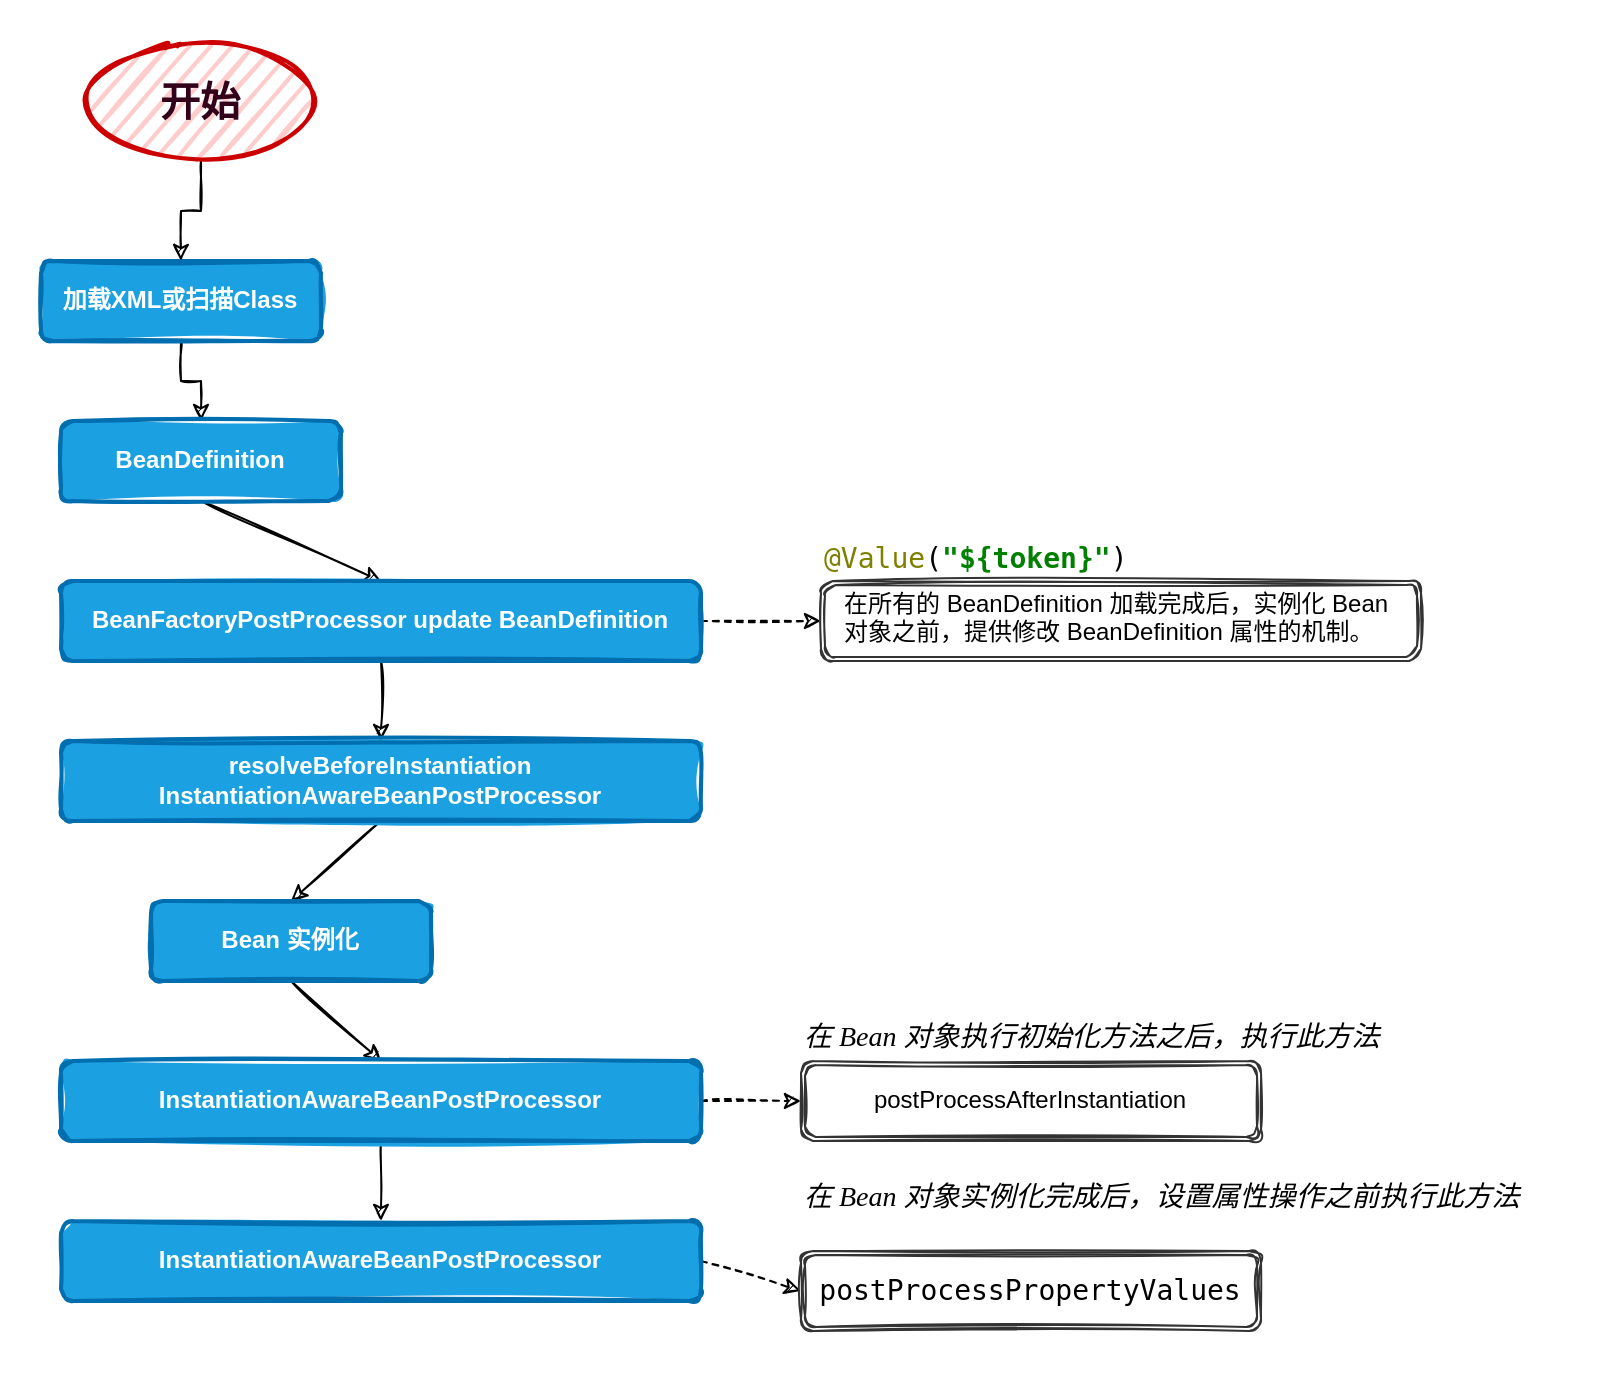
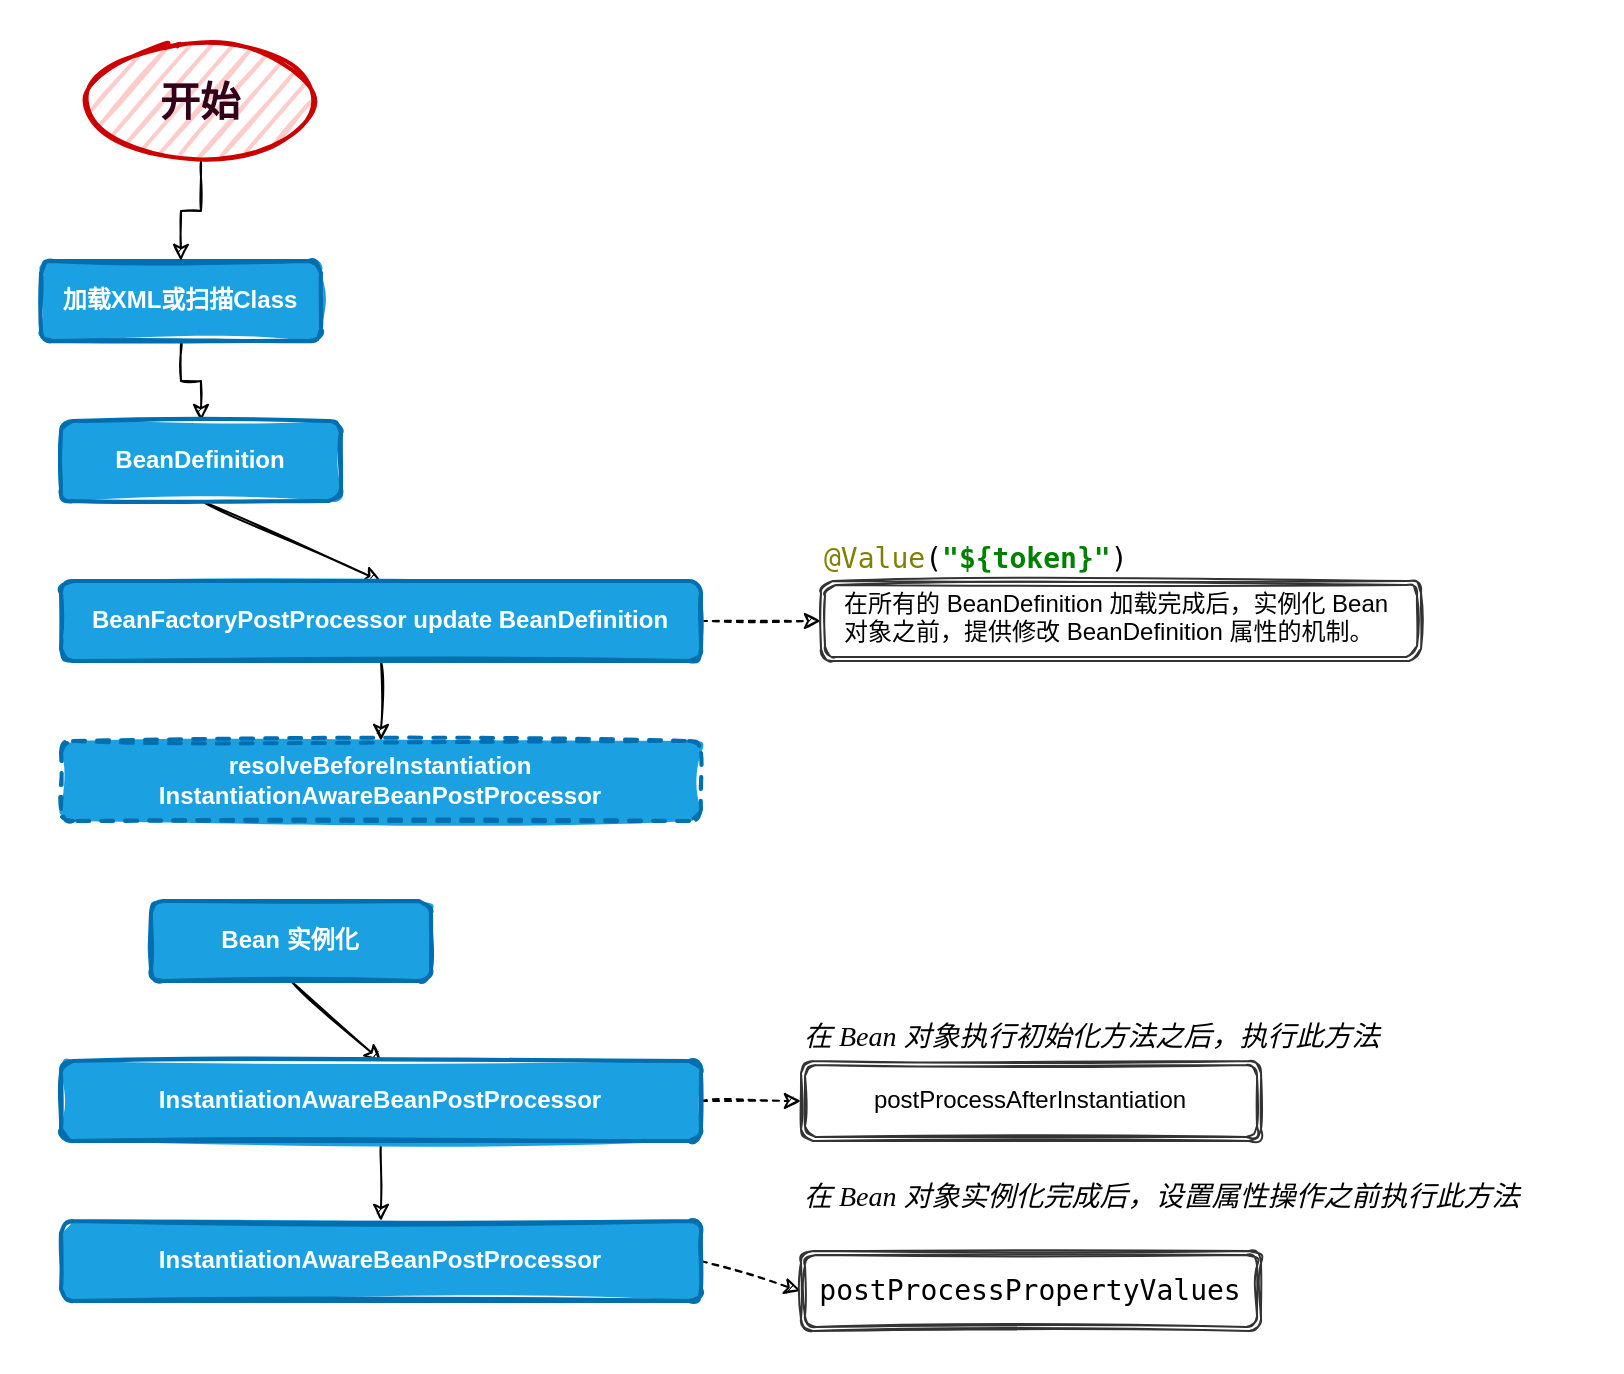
(381, 781) -> (381, 781)
(339, 858) -> none
